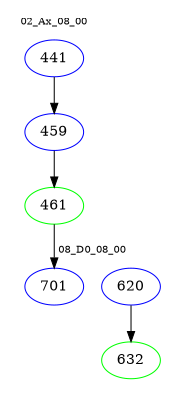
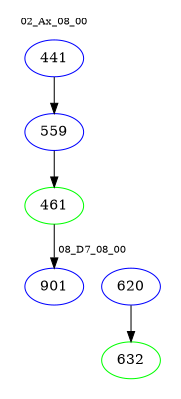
(54, 132) -> (54, 132)
(93, 250) -> (93, 250)
(54, 287) -> (54, 287)
